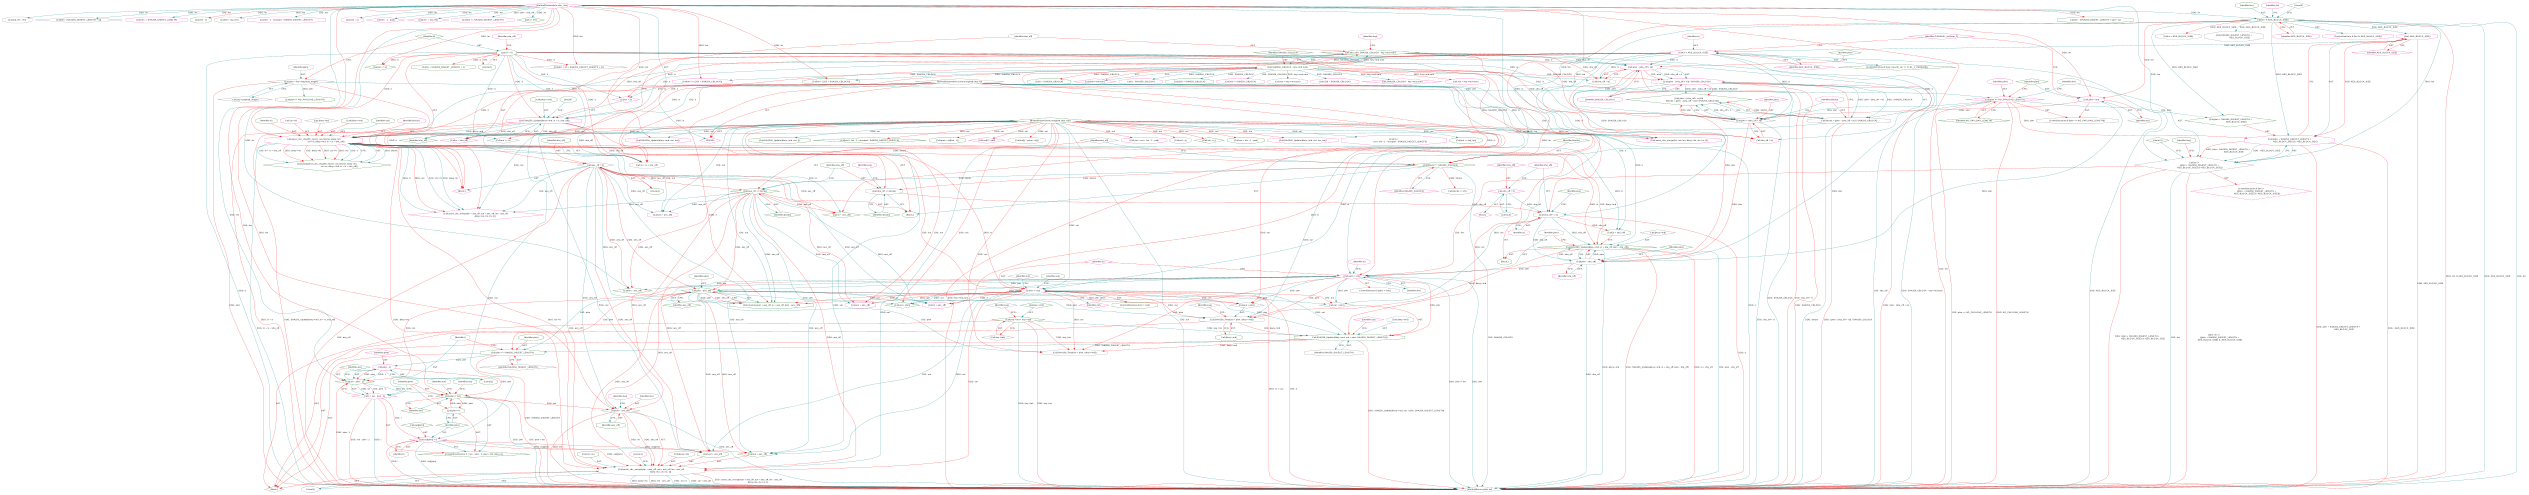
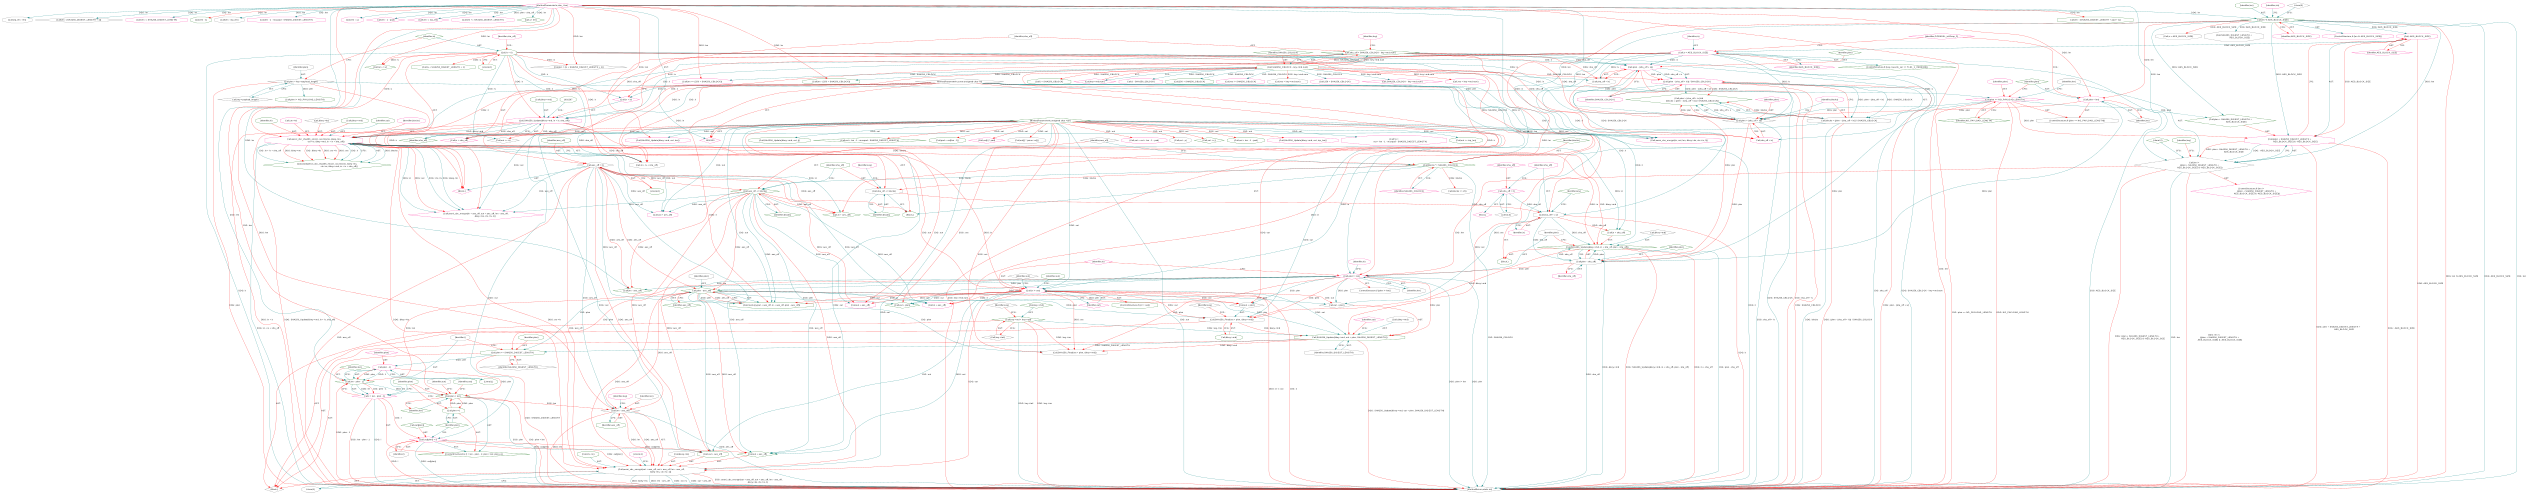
(1354, 123) -> (1354, 123)
